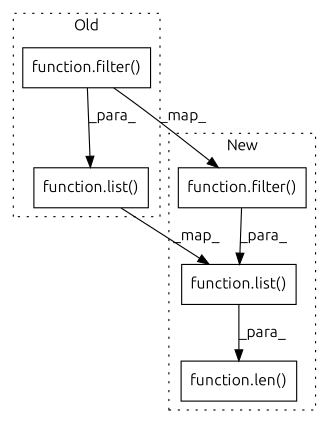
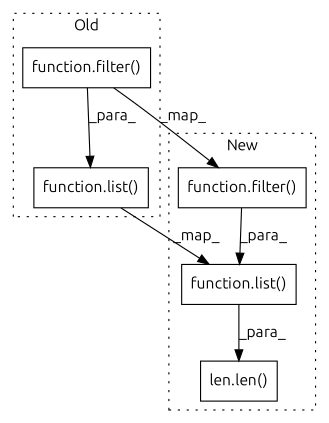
(239, 381) -> (239, 381)
